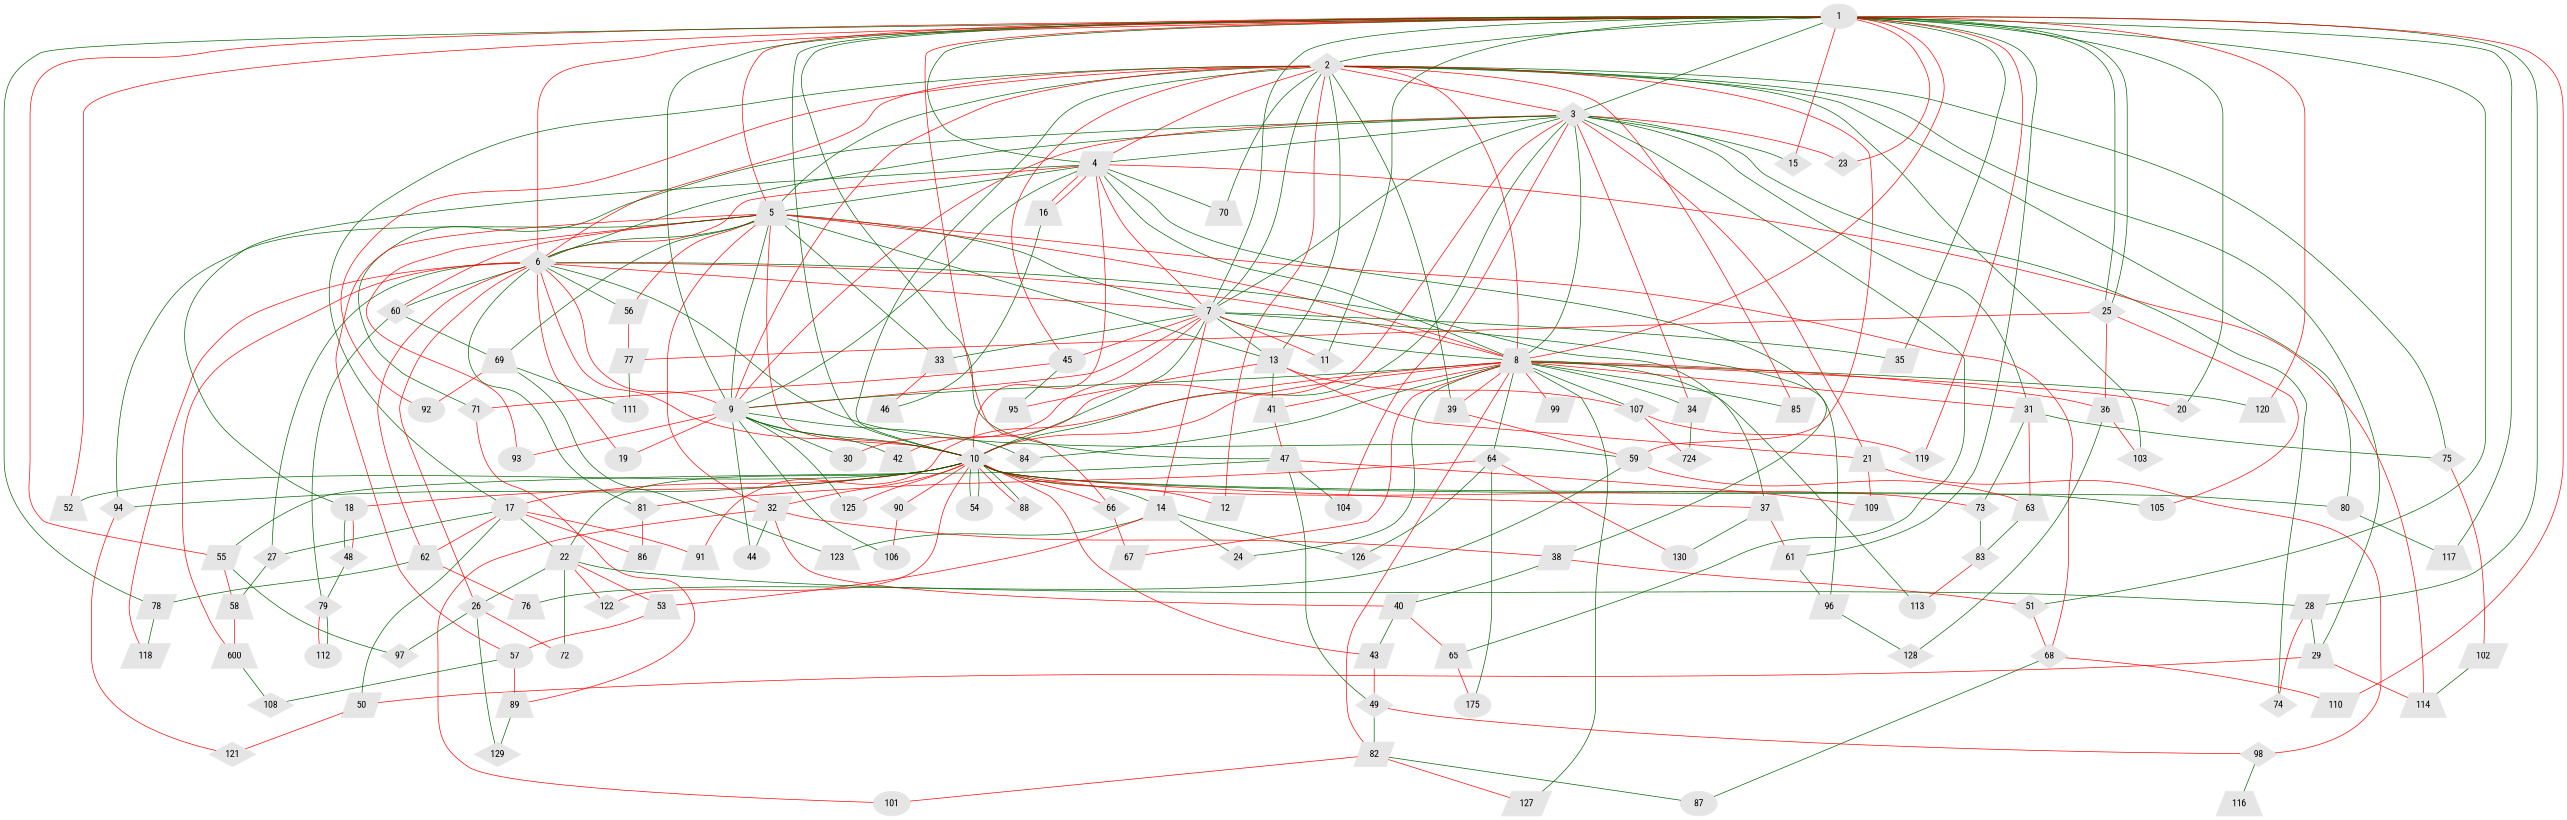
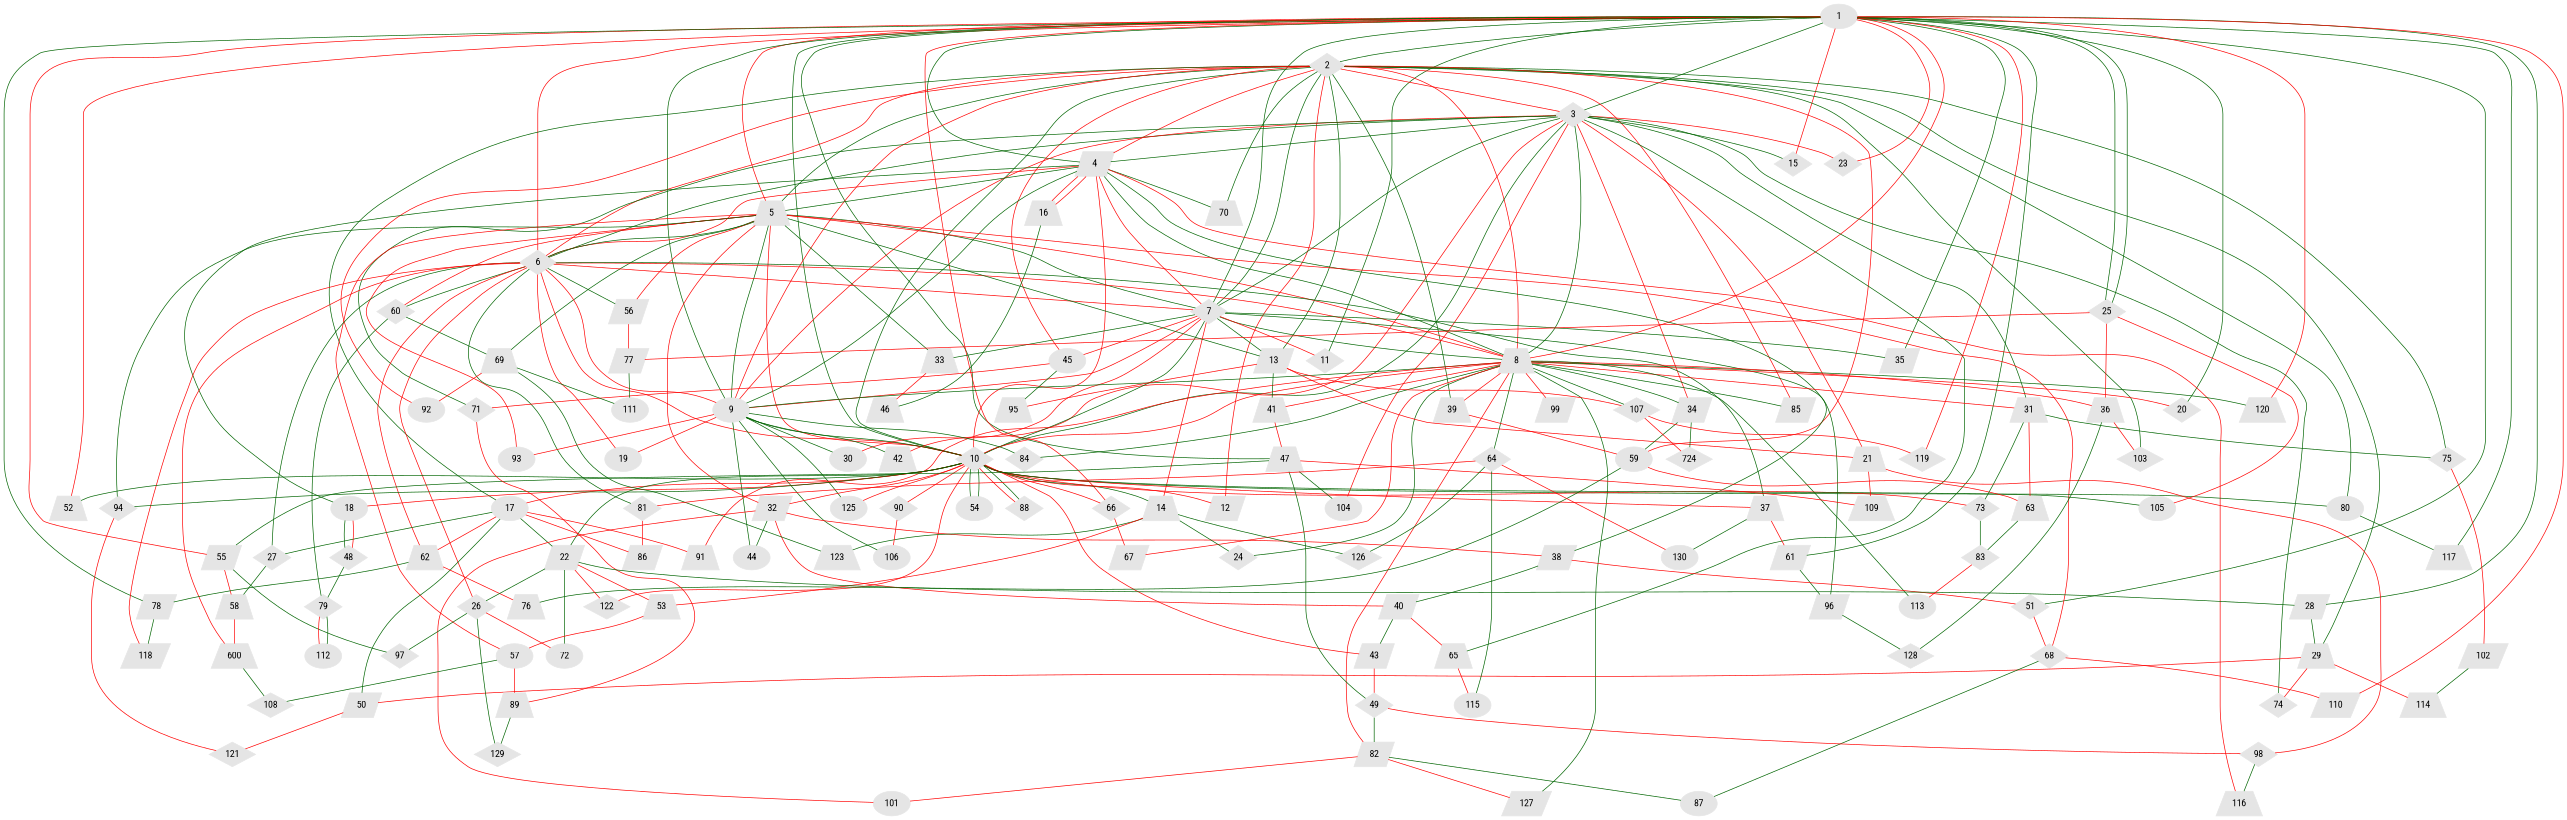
(1896, 244) -> (1815, 310)
(1090, 446) -> (1659, 438)
(2288, 653) -> (2296, 683)
(1473, 705) -> (1473, 705)
